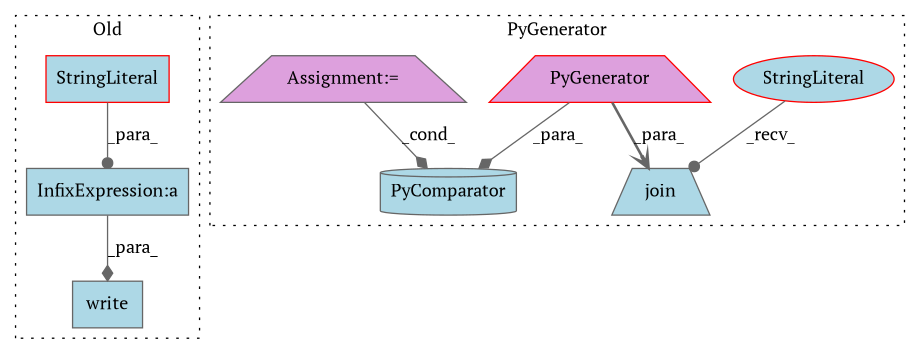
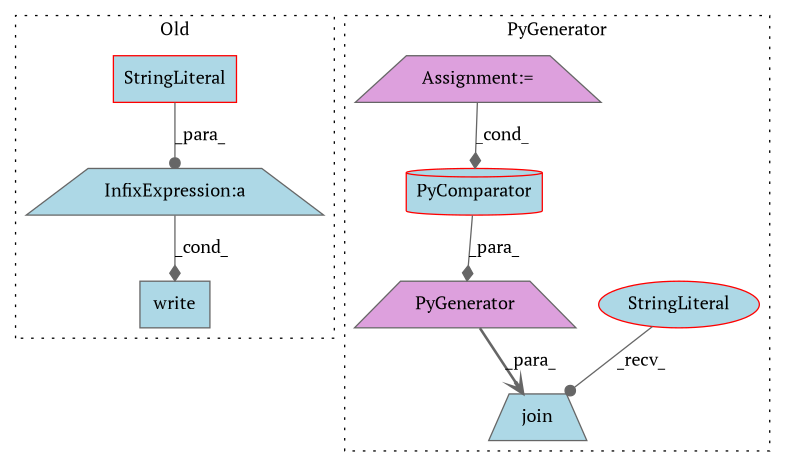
(600, 79) -> (465, 305)
(531, 131) -> (470, 240)
(108, 192) -> (175, 192)
(448, 192) -> (474, 192)
(133, 248) -> (202, 248)
